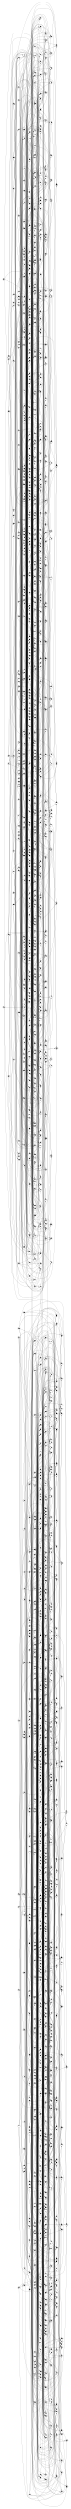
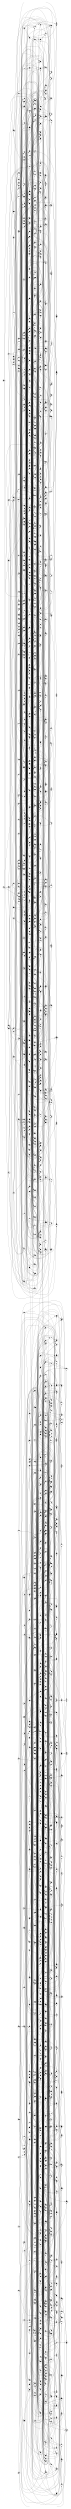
none -> (57, 2302)
